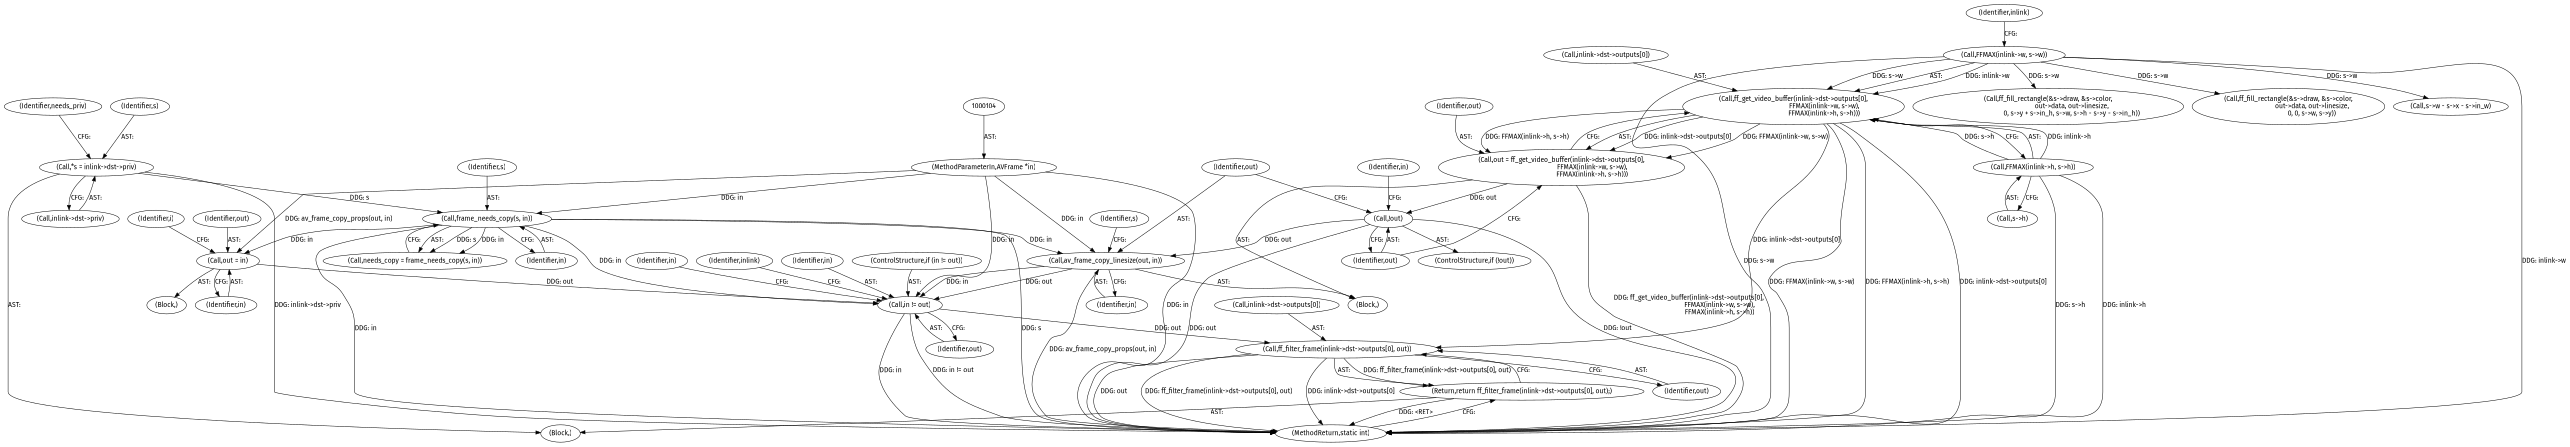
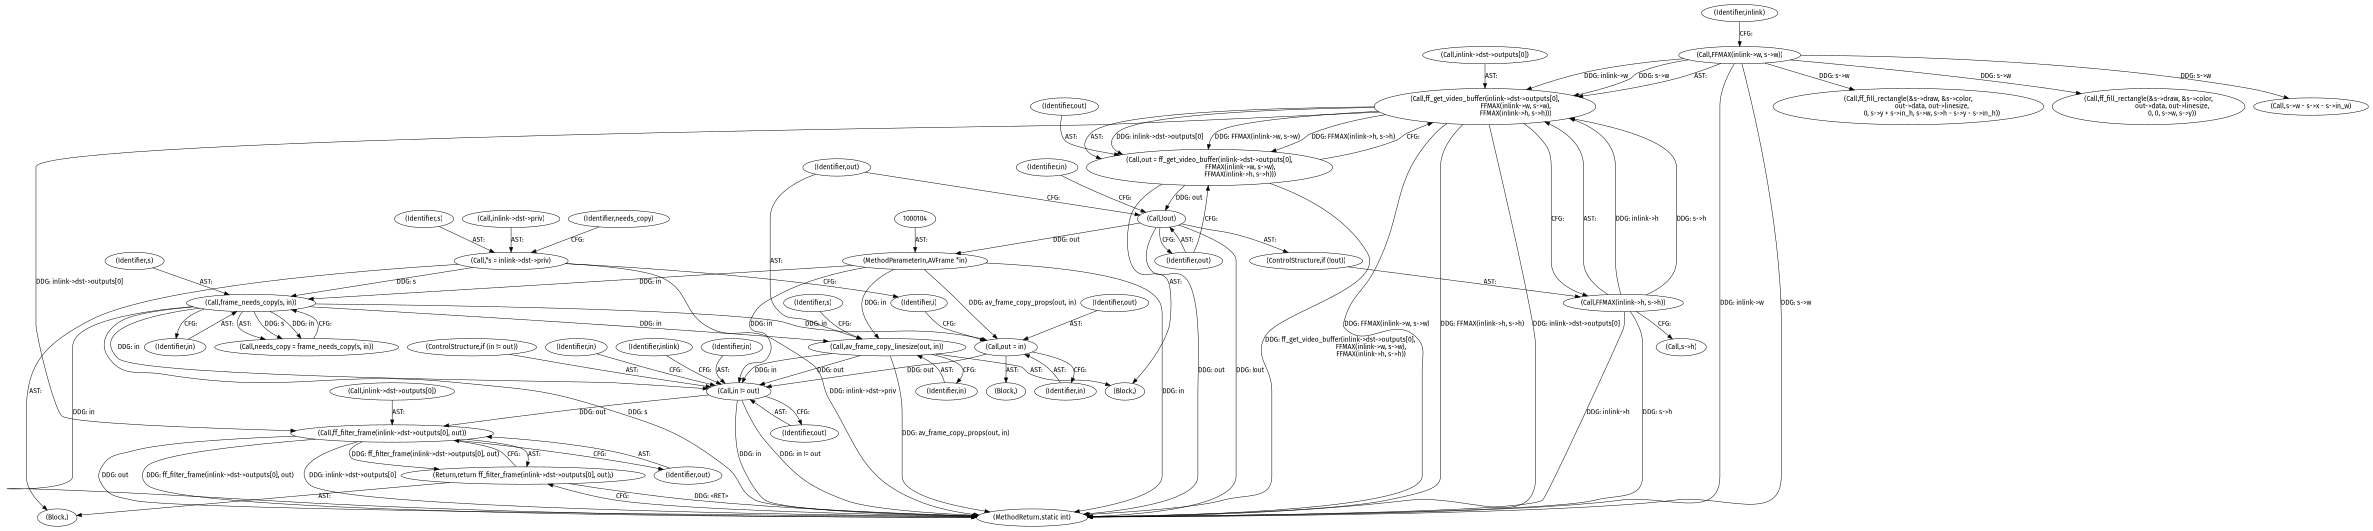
(53, 107) -> (619, 219)
(74, 189) -> (738, 276)
(2007, 193) -> (1462, 282)
(1269, 235) -> (1050, 238)
